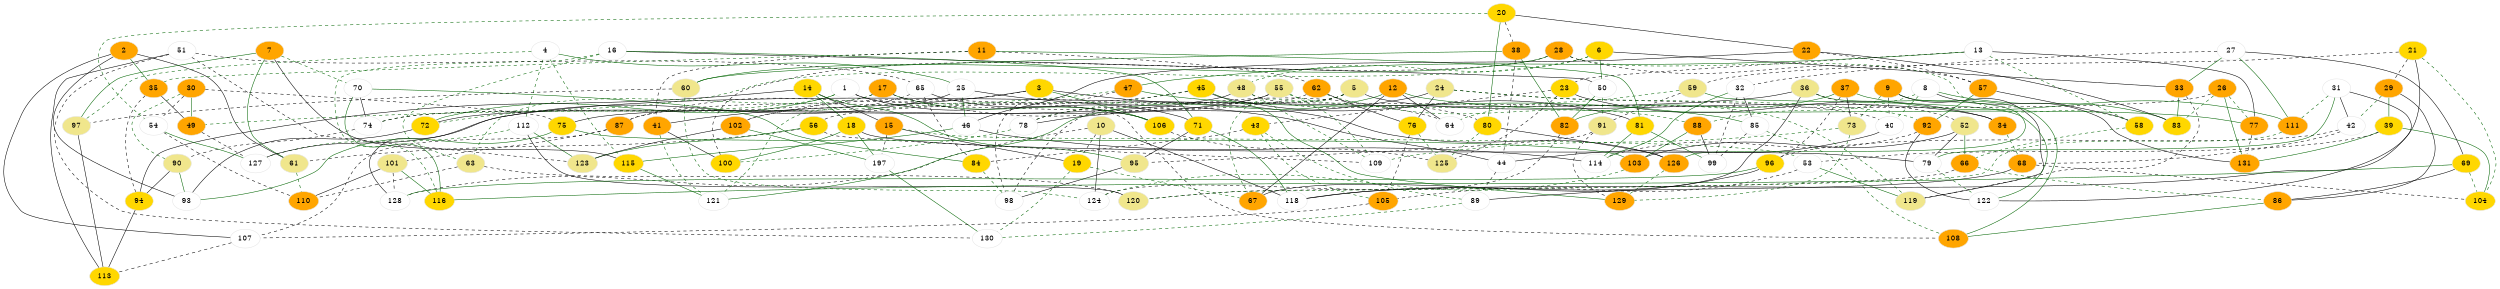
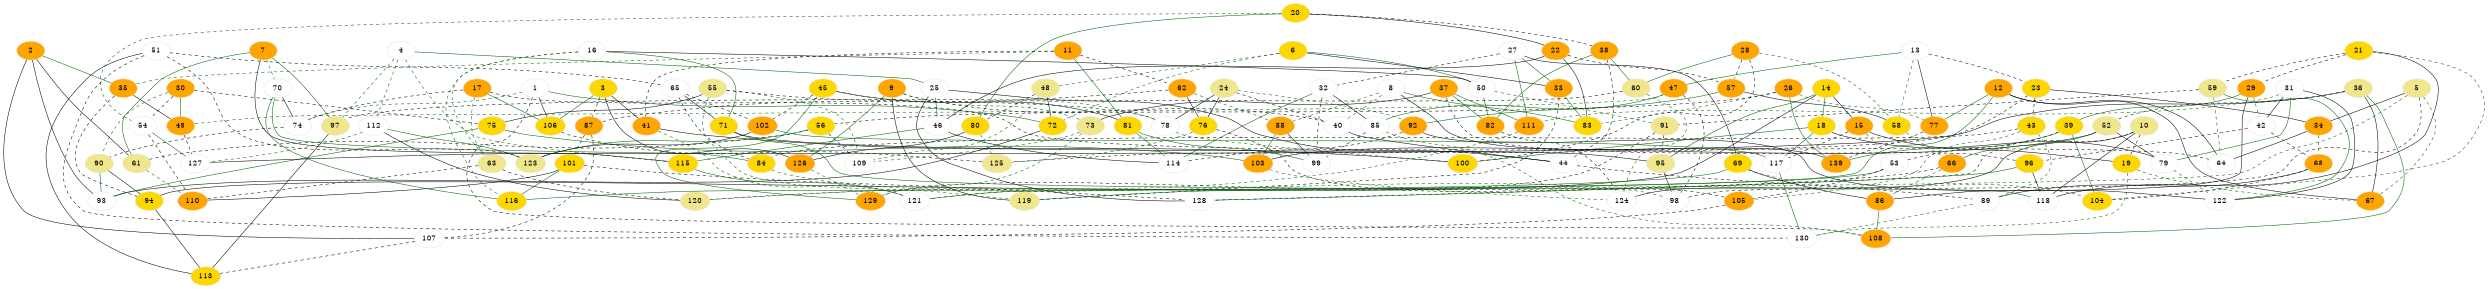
none -> (2271, 145)
(392, 163) -> (570, 163)
(880, 163) -> (1777, 163)
(2245, 163) -> (1836, 163)
